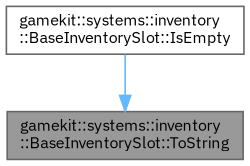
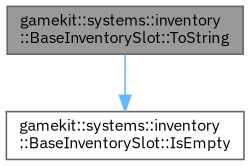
(125, 75) -> (125, 75)
